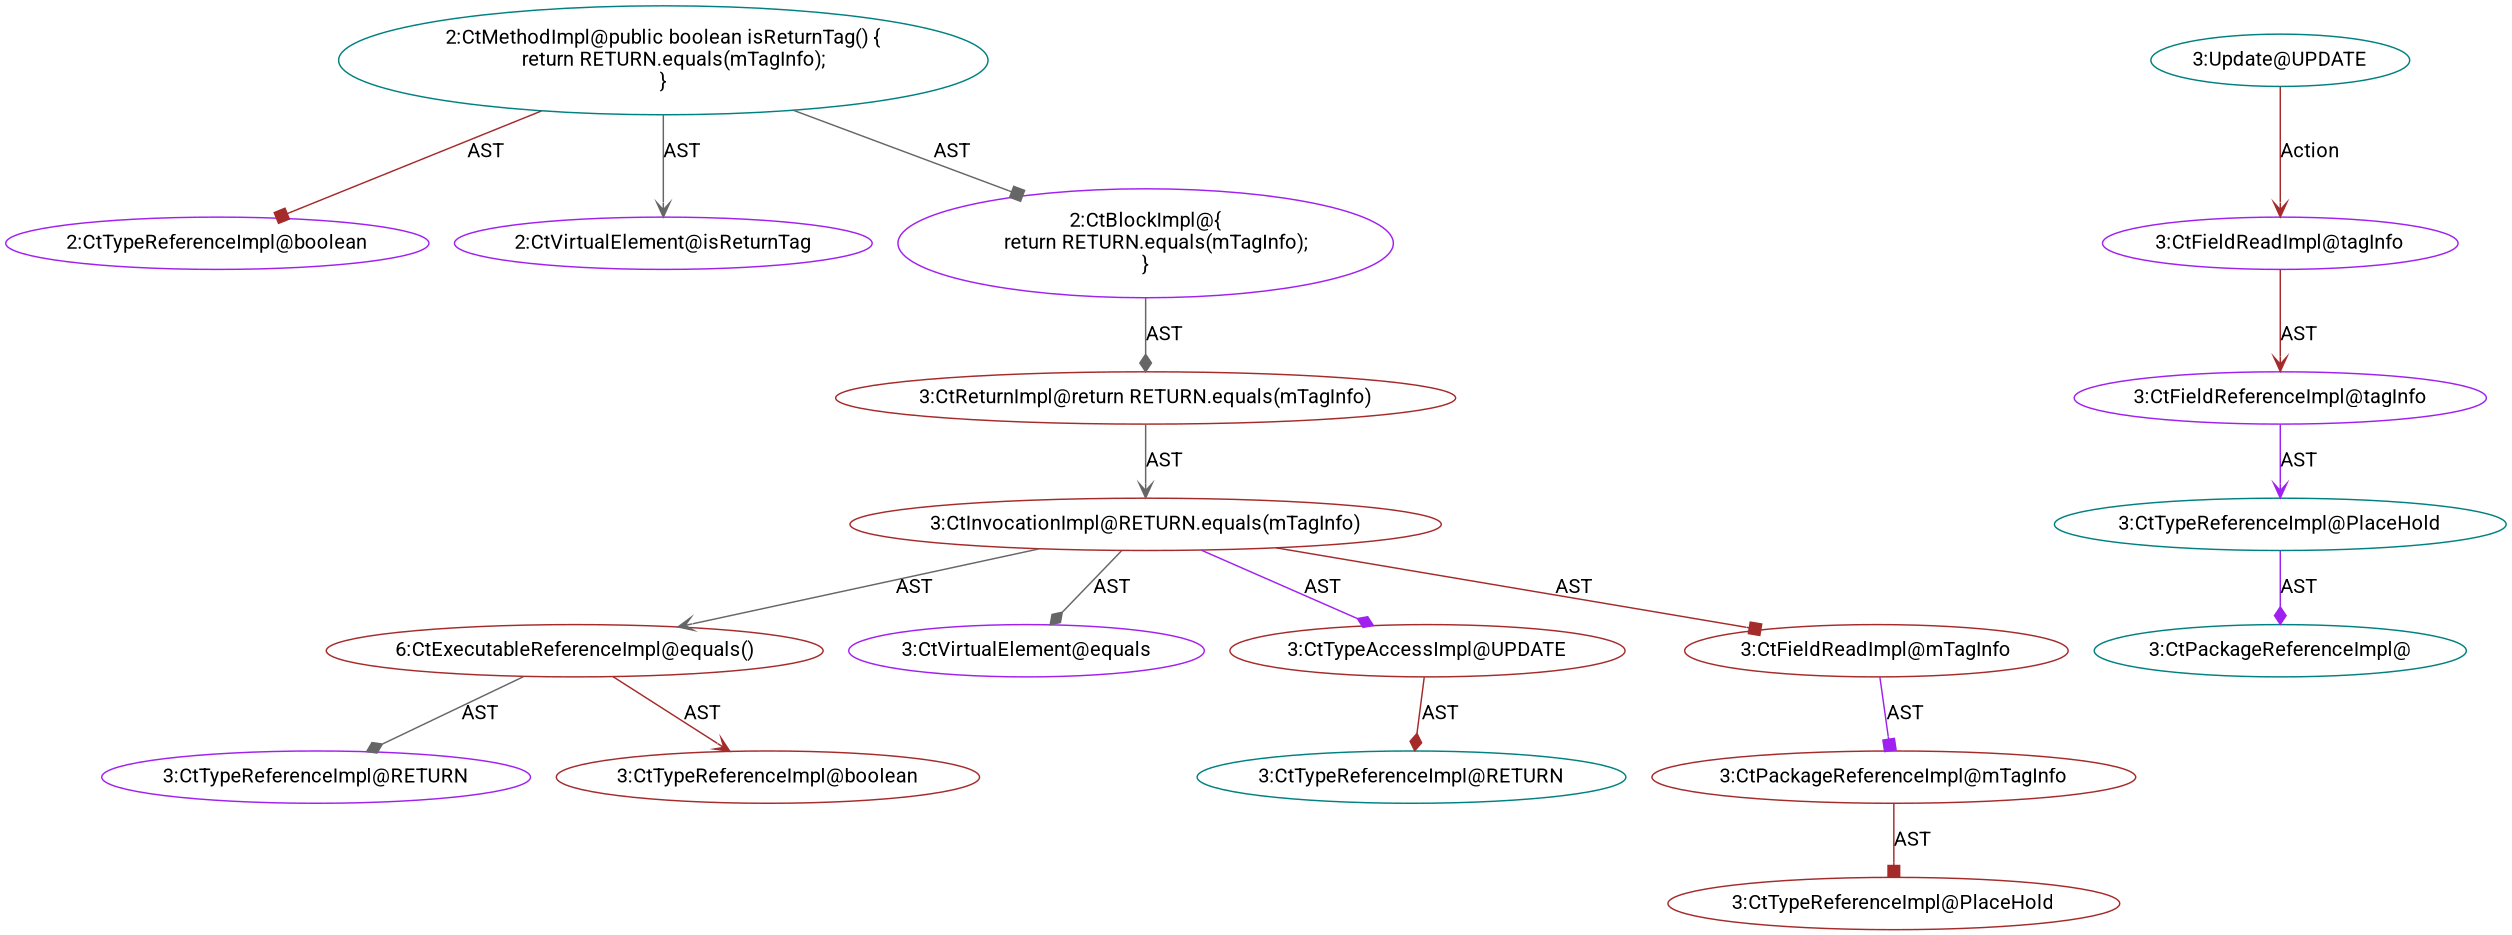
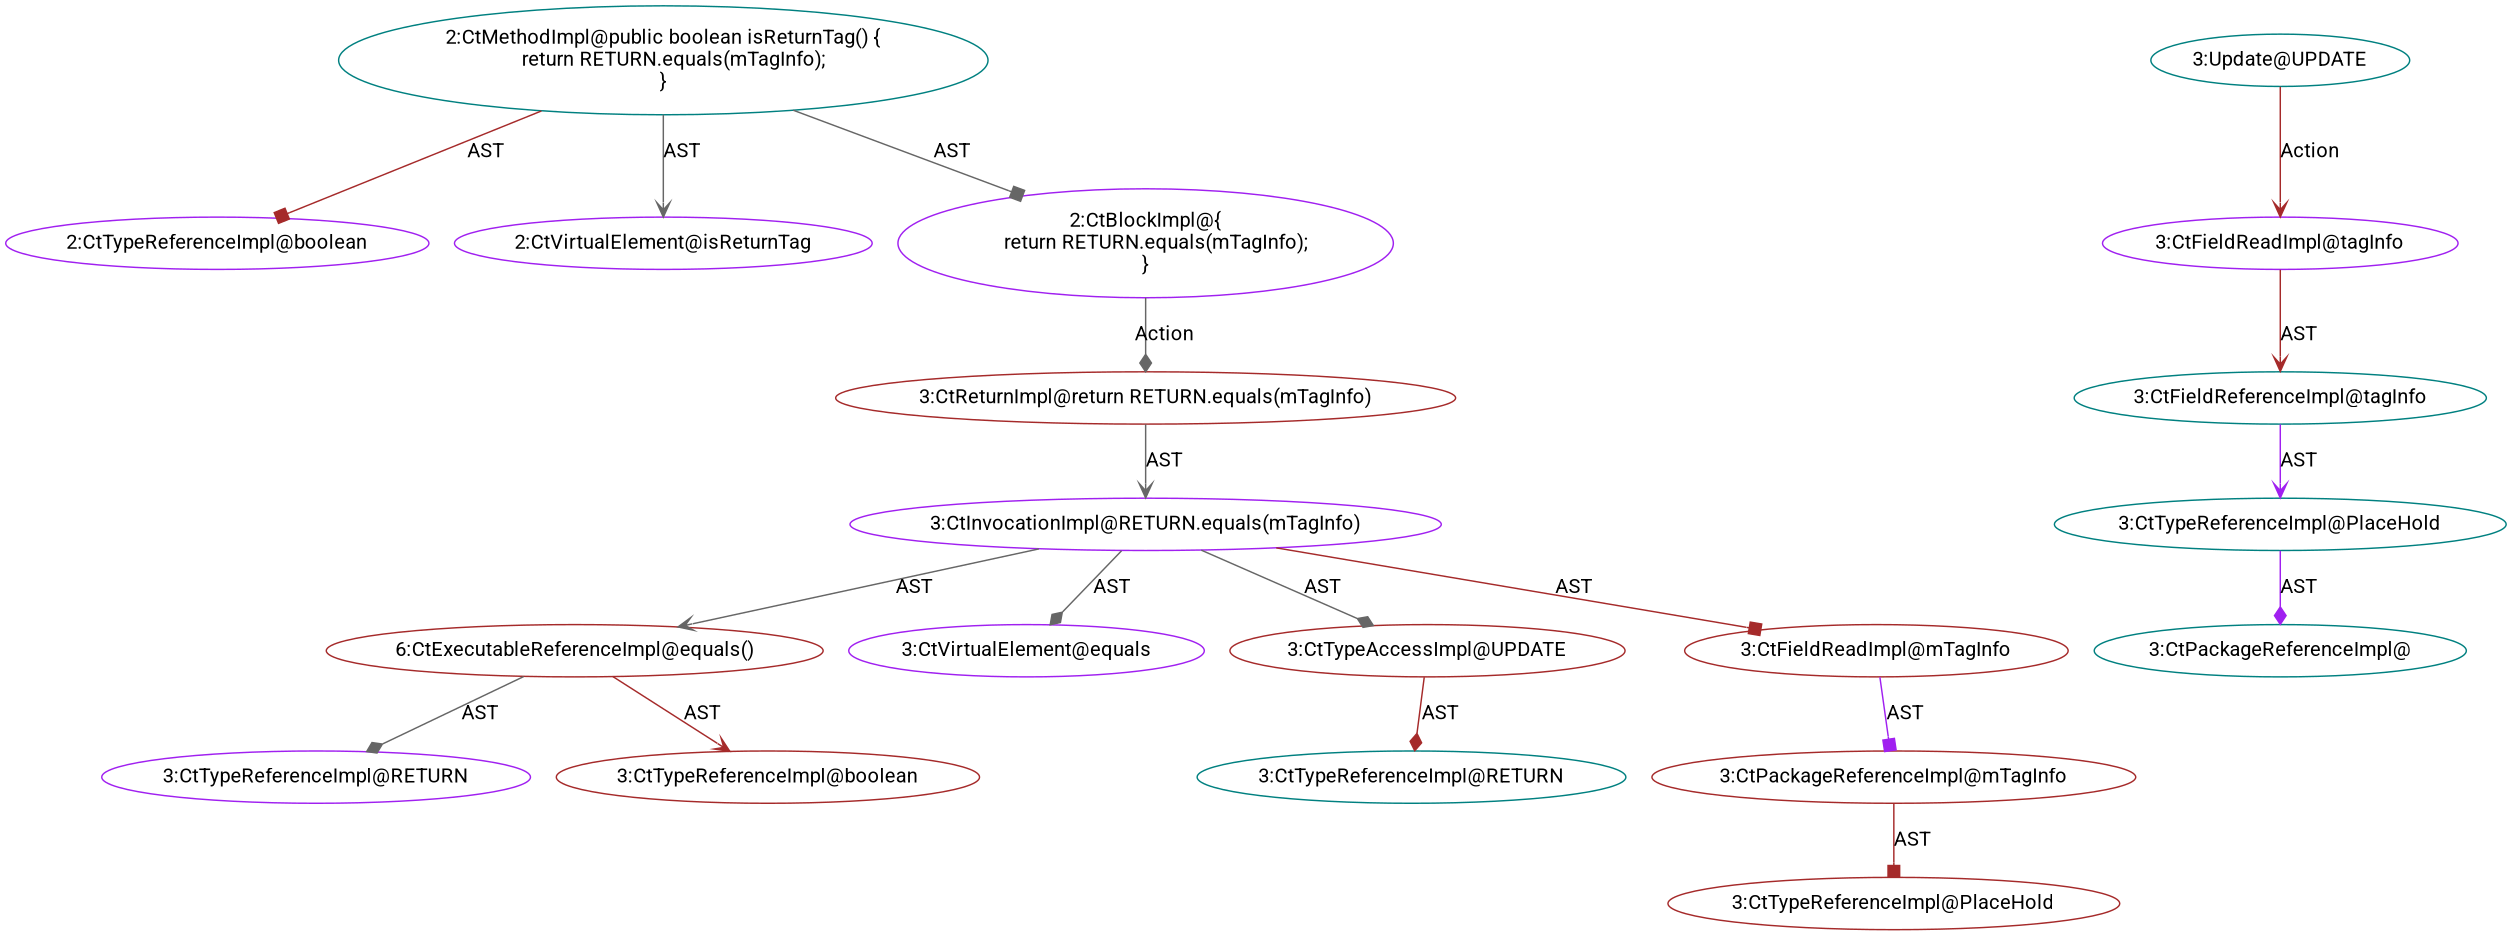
(1165, 335) -> (1165, 335)
(2280, 398) -> (2280, 398)
(1146, 524) -> (1146, 524)
(1279, 584) -> (1279, 584)
